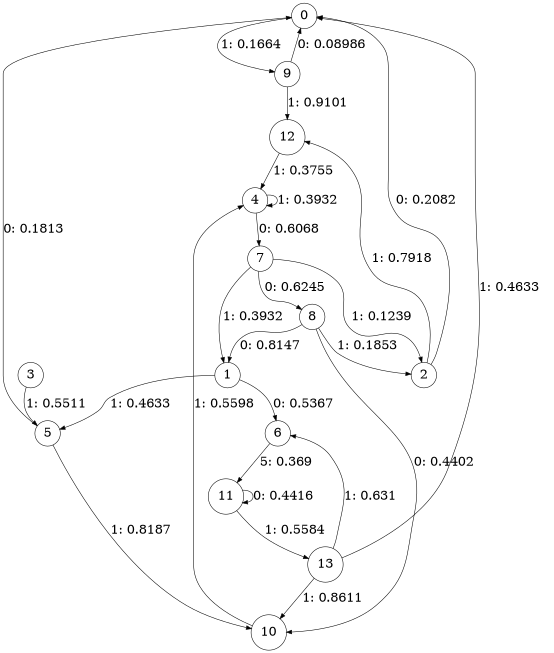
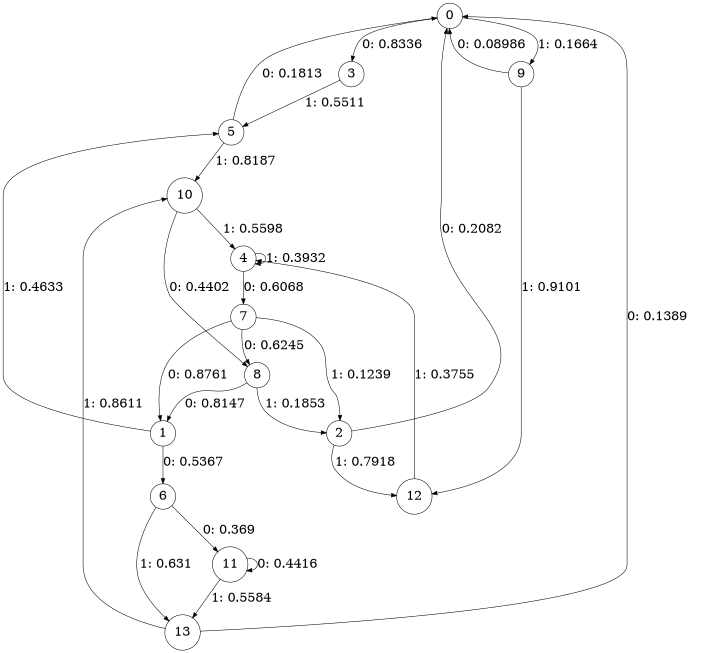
none -> (379, 30)
(515, 288) -> (663, 317)
(259, 317) -> (204, 375)
(294, 463) -> (237, 531)
(343, 481) -> (137, 565)
(415, 501) -> (174, 301)
